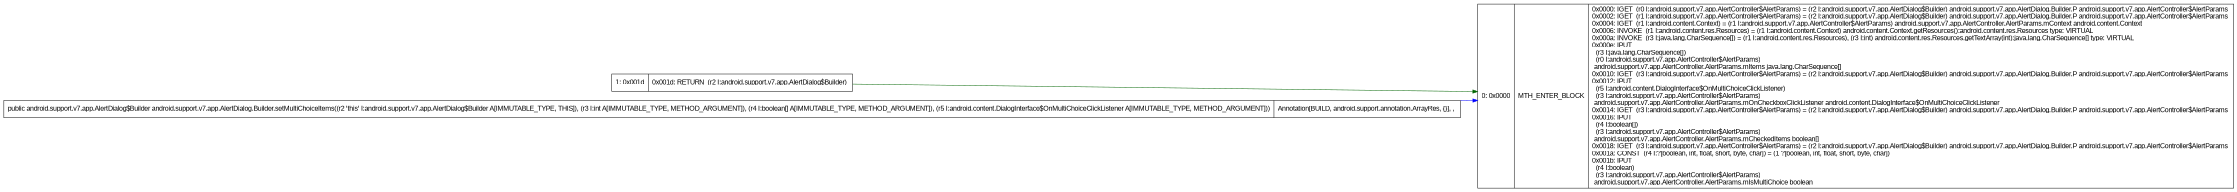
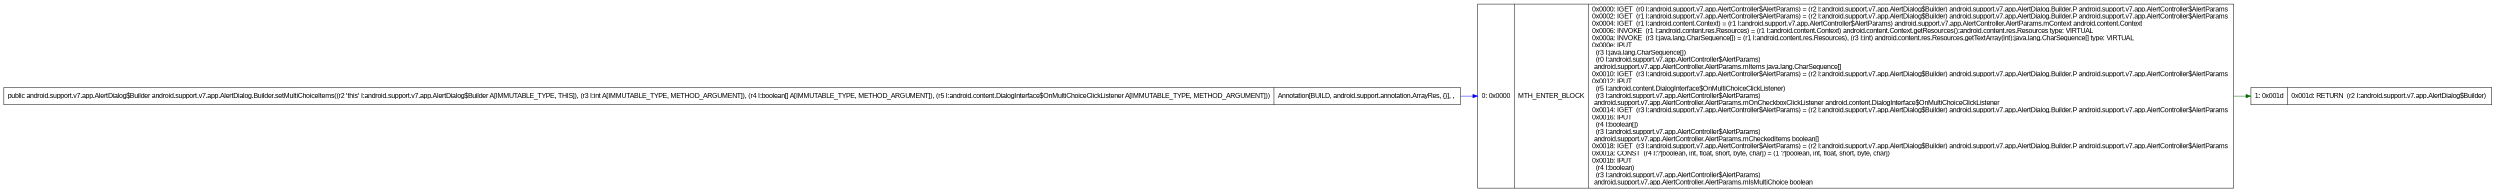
(1163, 88) -> (2240, 96)
